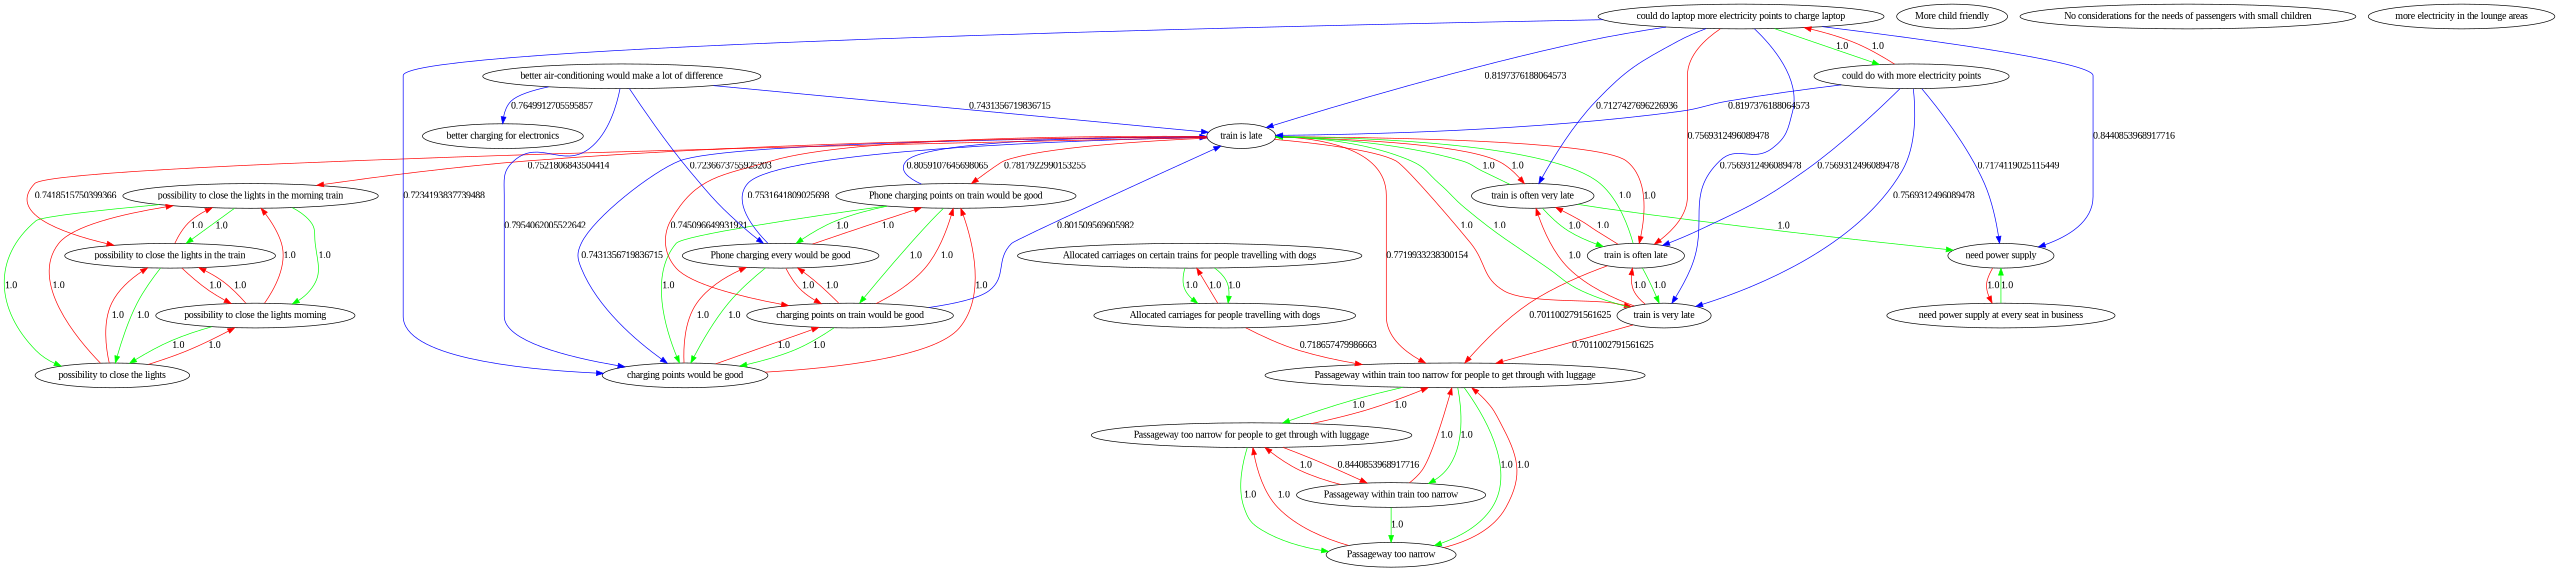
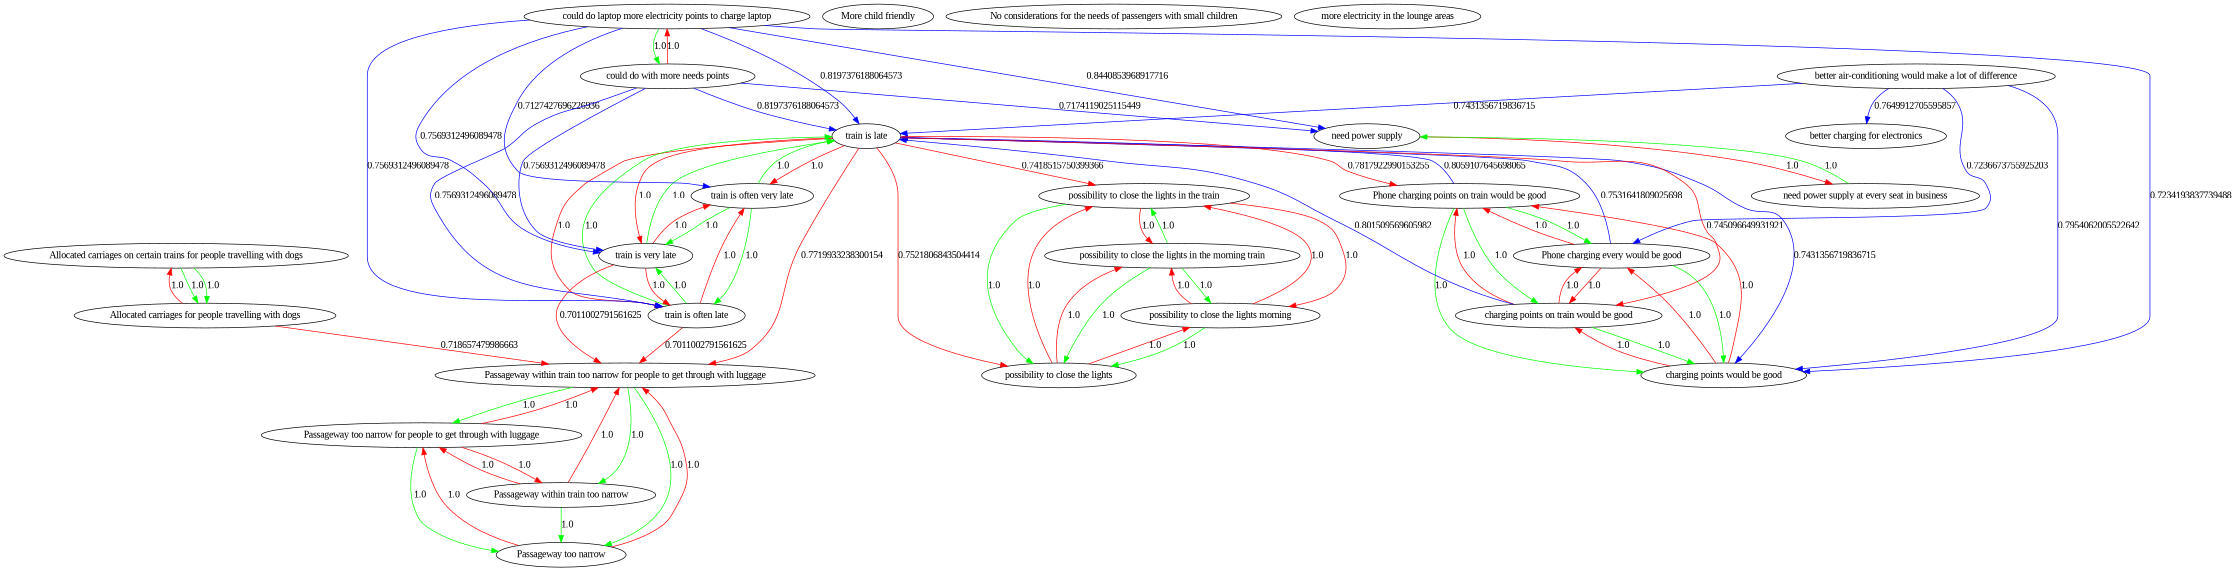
(1912, 76) -> (668, 76)
(1687, 133) -> (367, 228)
(544, 160) -> (898, 288)
(1762, 229) -> (701, 224)
(1378, 465) -> (525, 465)
